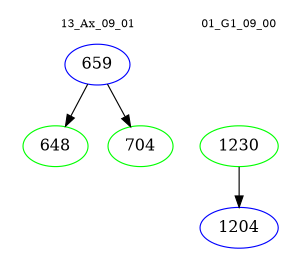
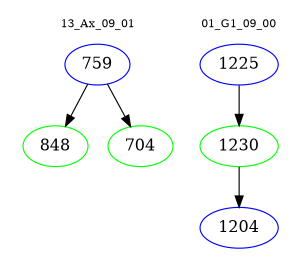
(97, 65) -> (97, 65)
none -> (239, 65)
(56, 146) -> (56, 146)
